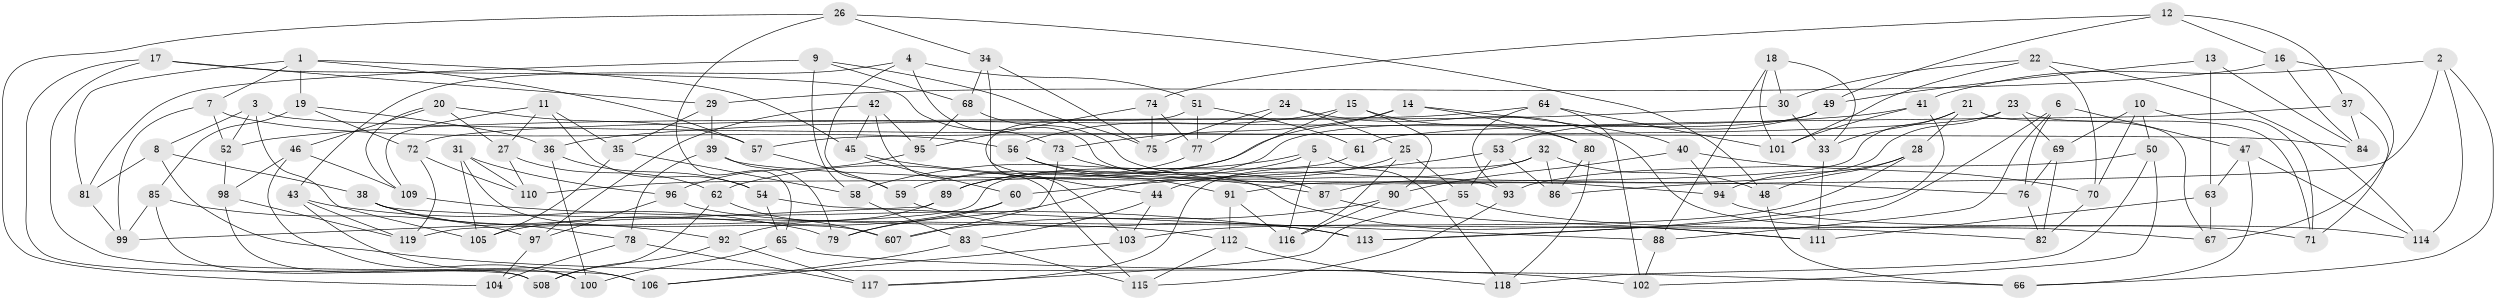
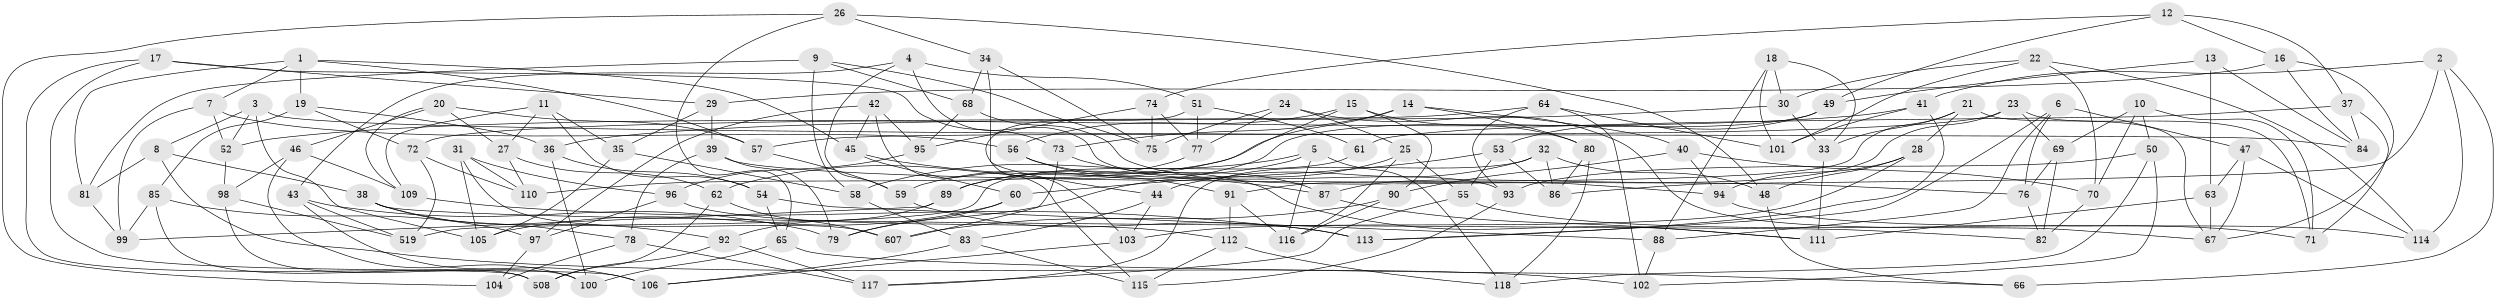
(408, 241) -> (408, 241)
(2185, 271) -> (2237, 198)
